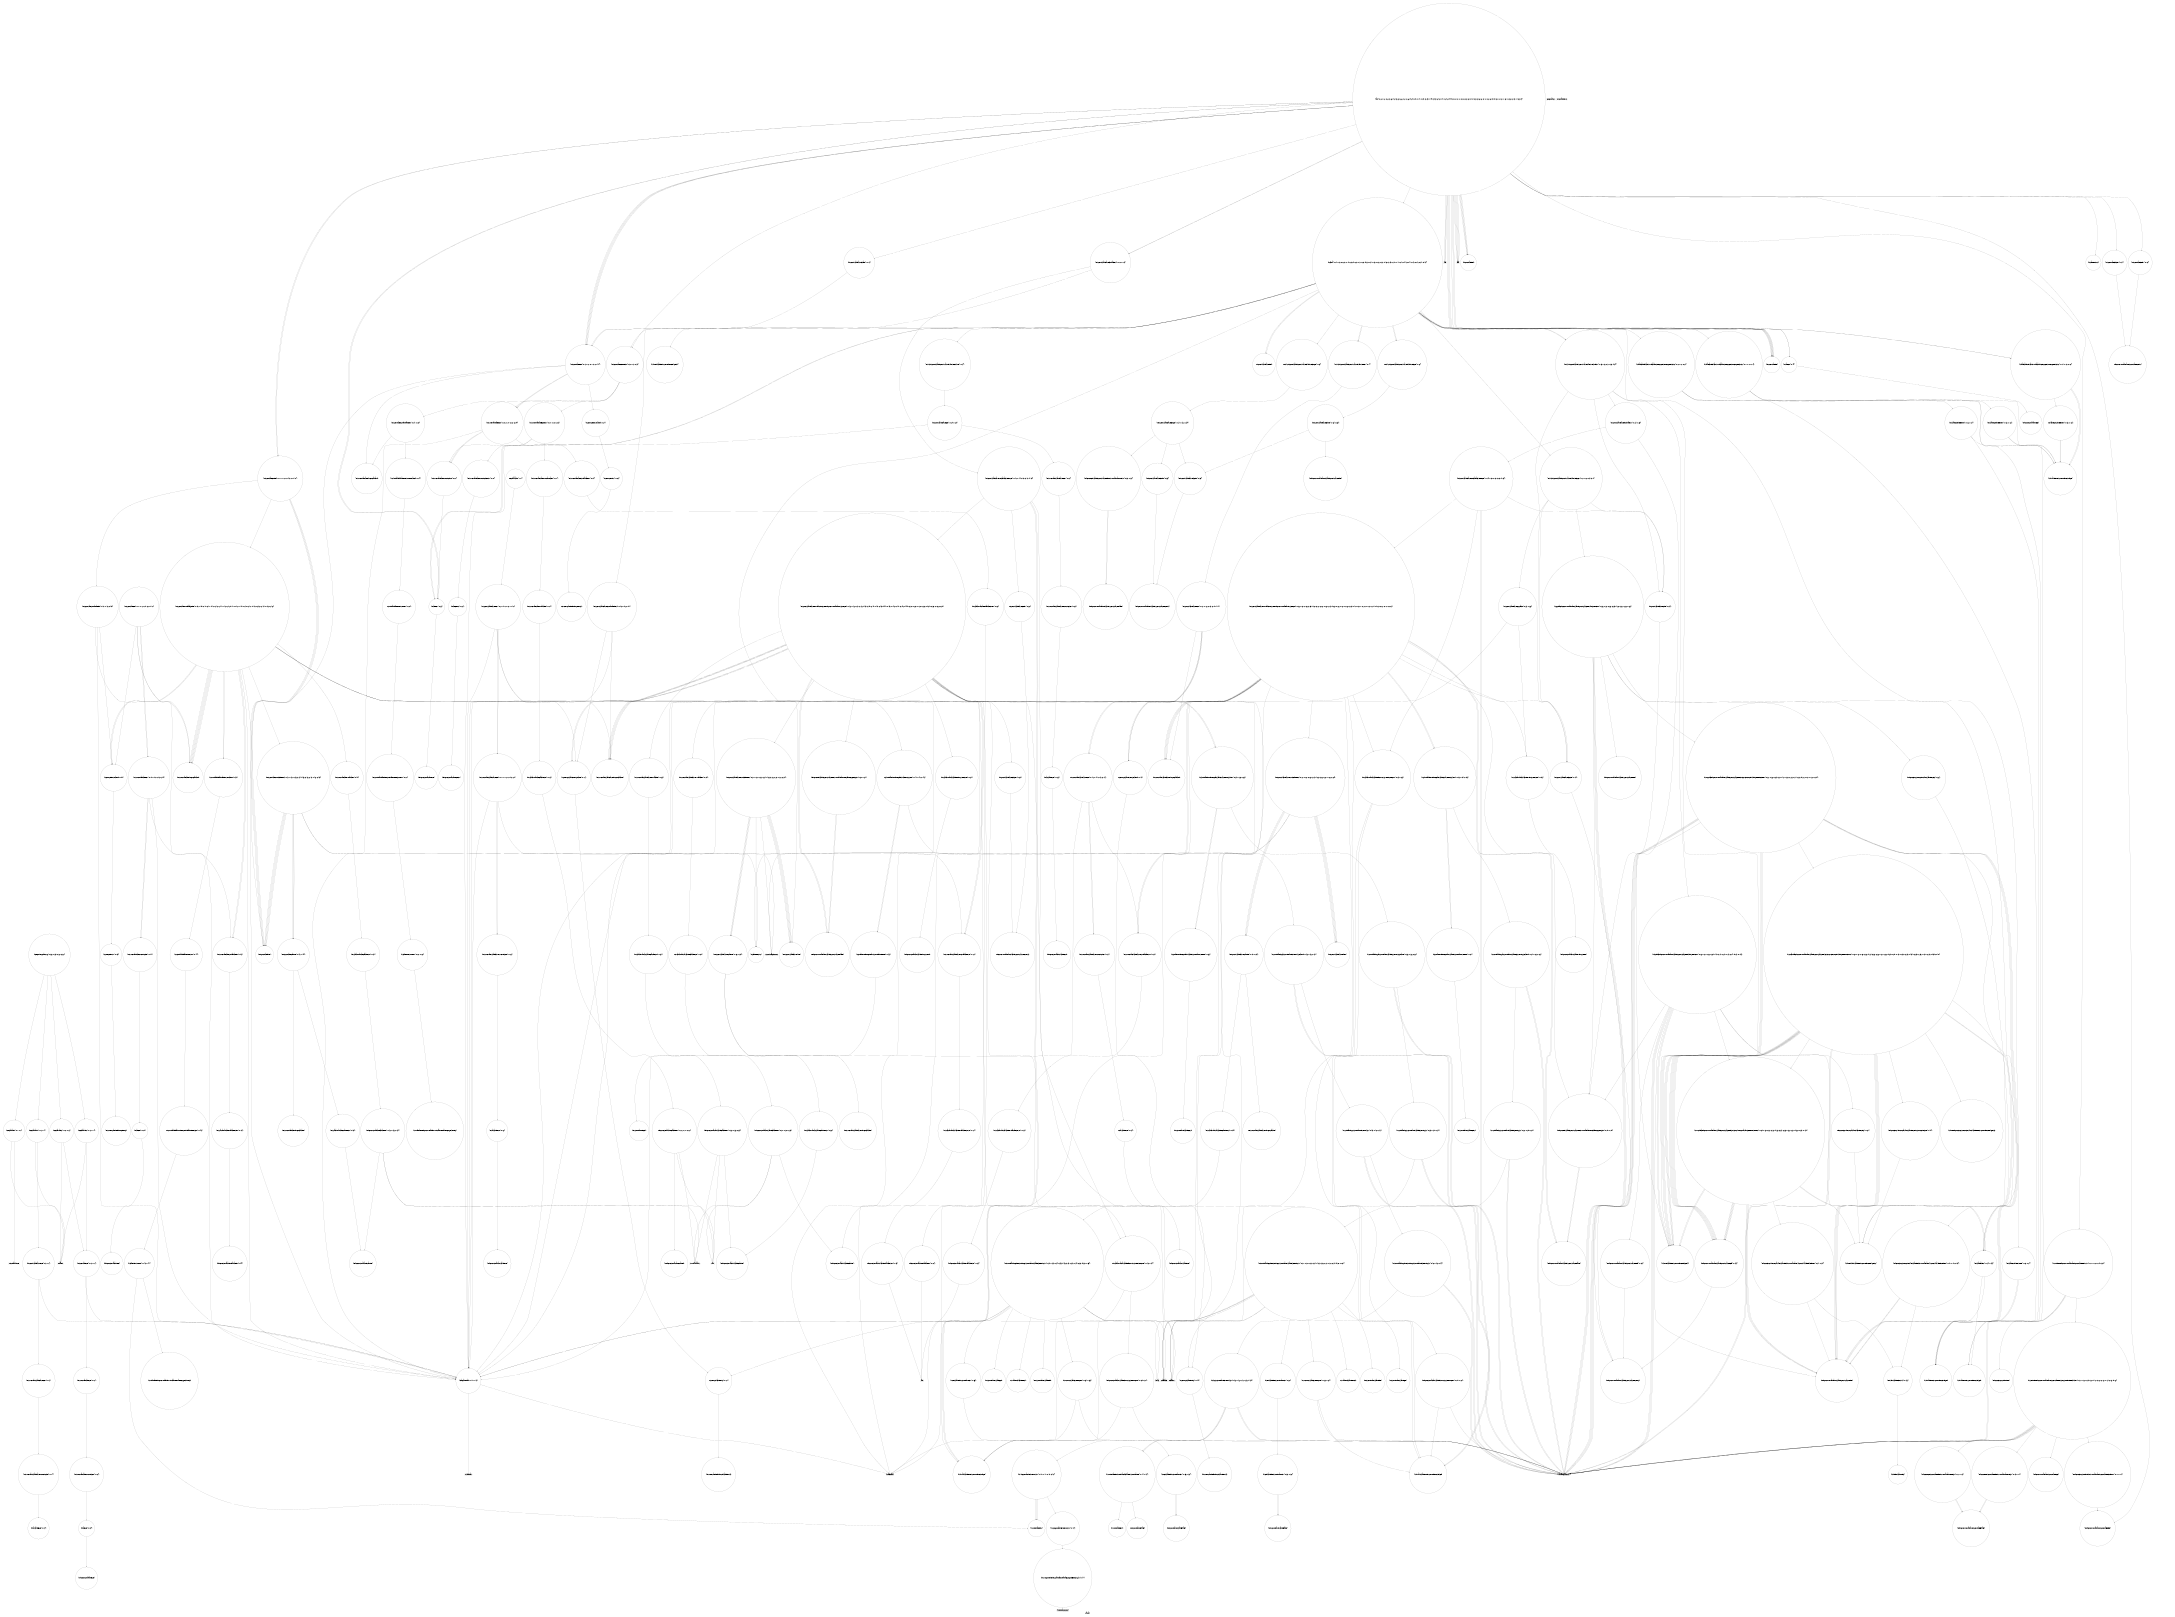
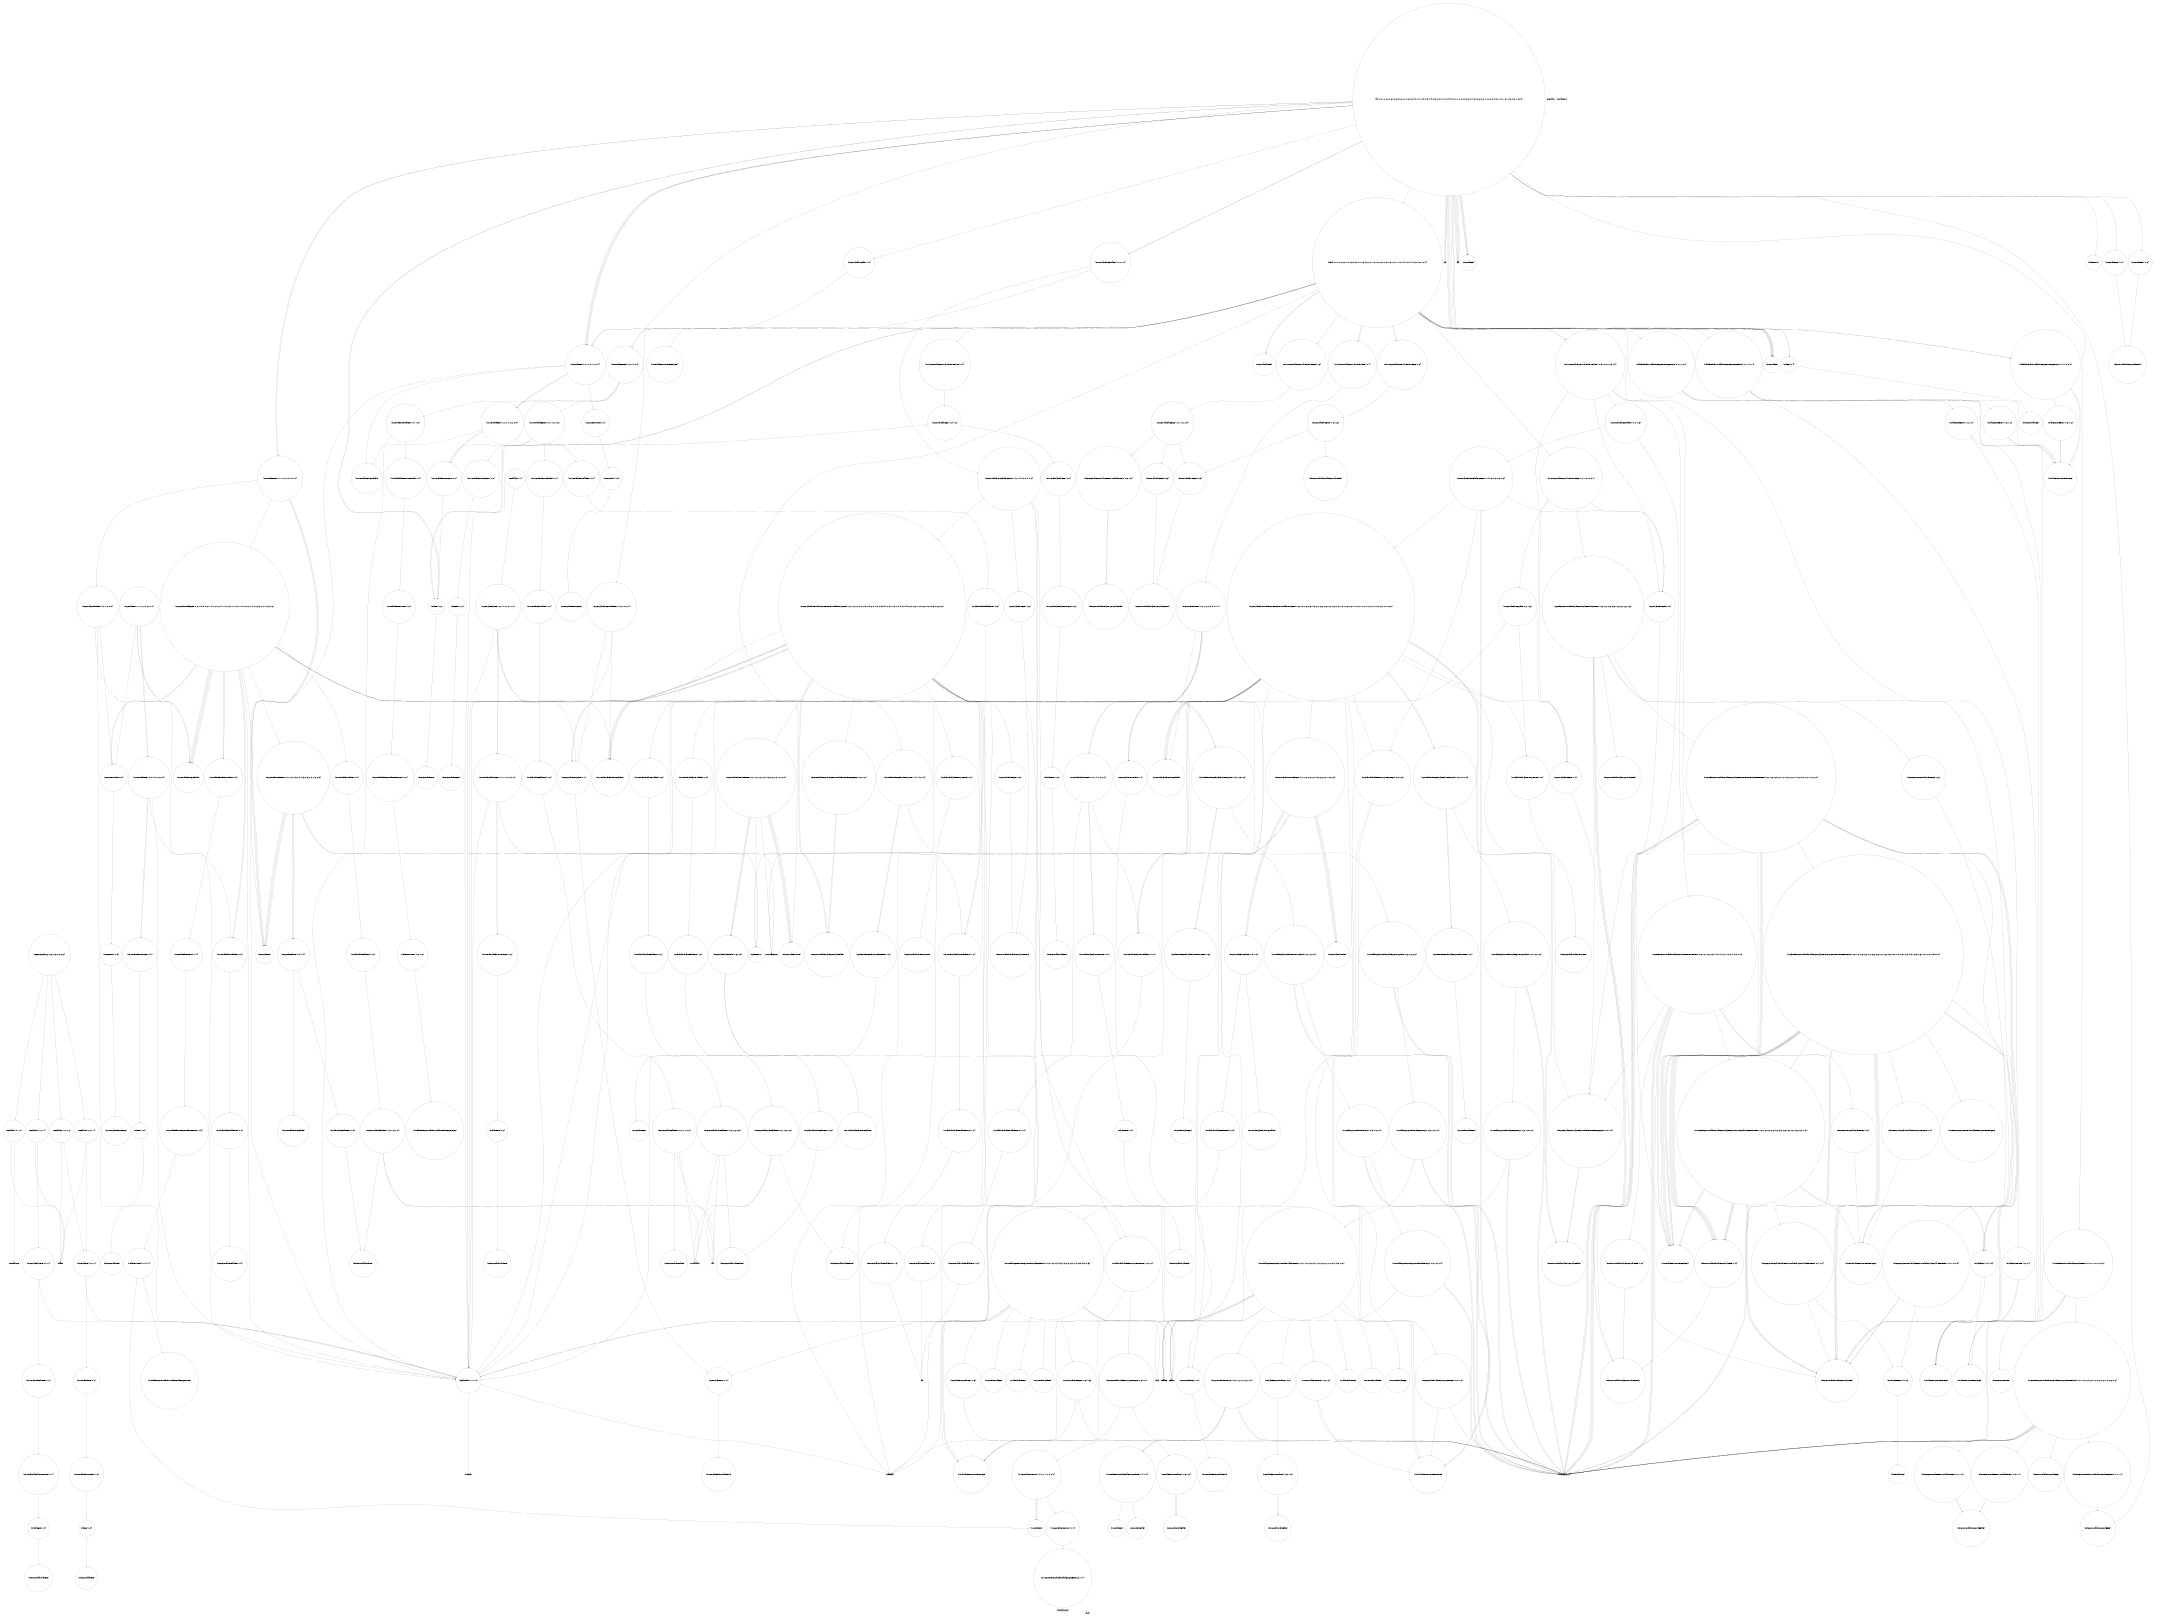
none -> (39, 1578)
